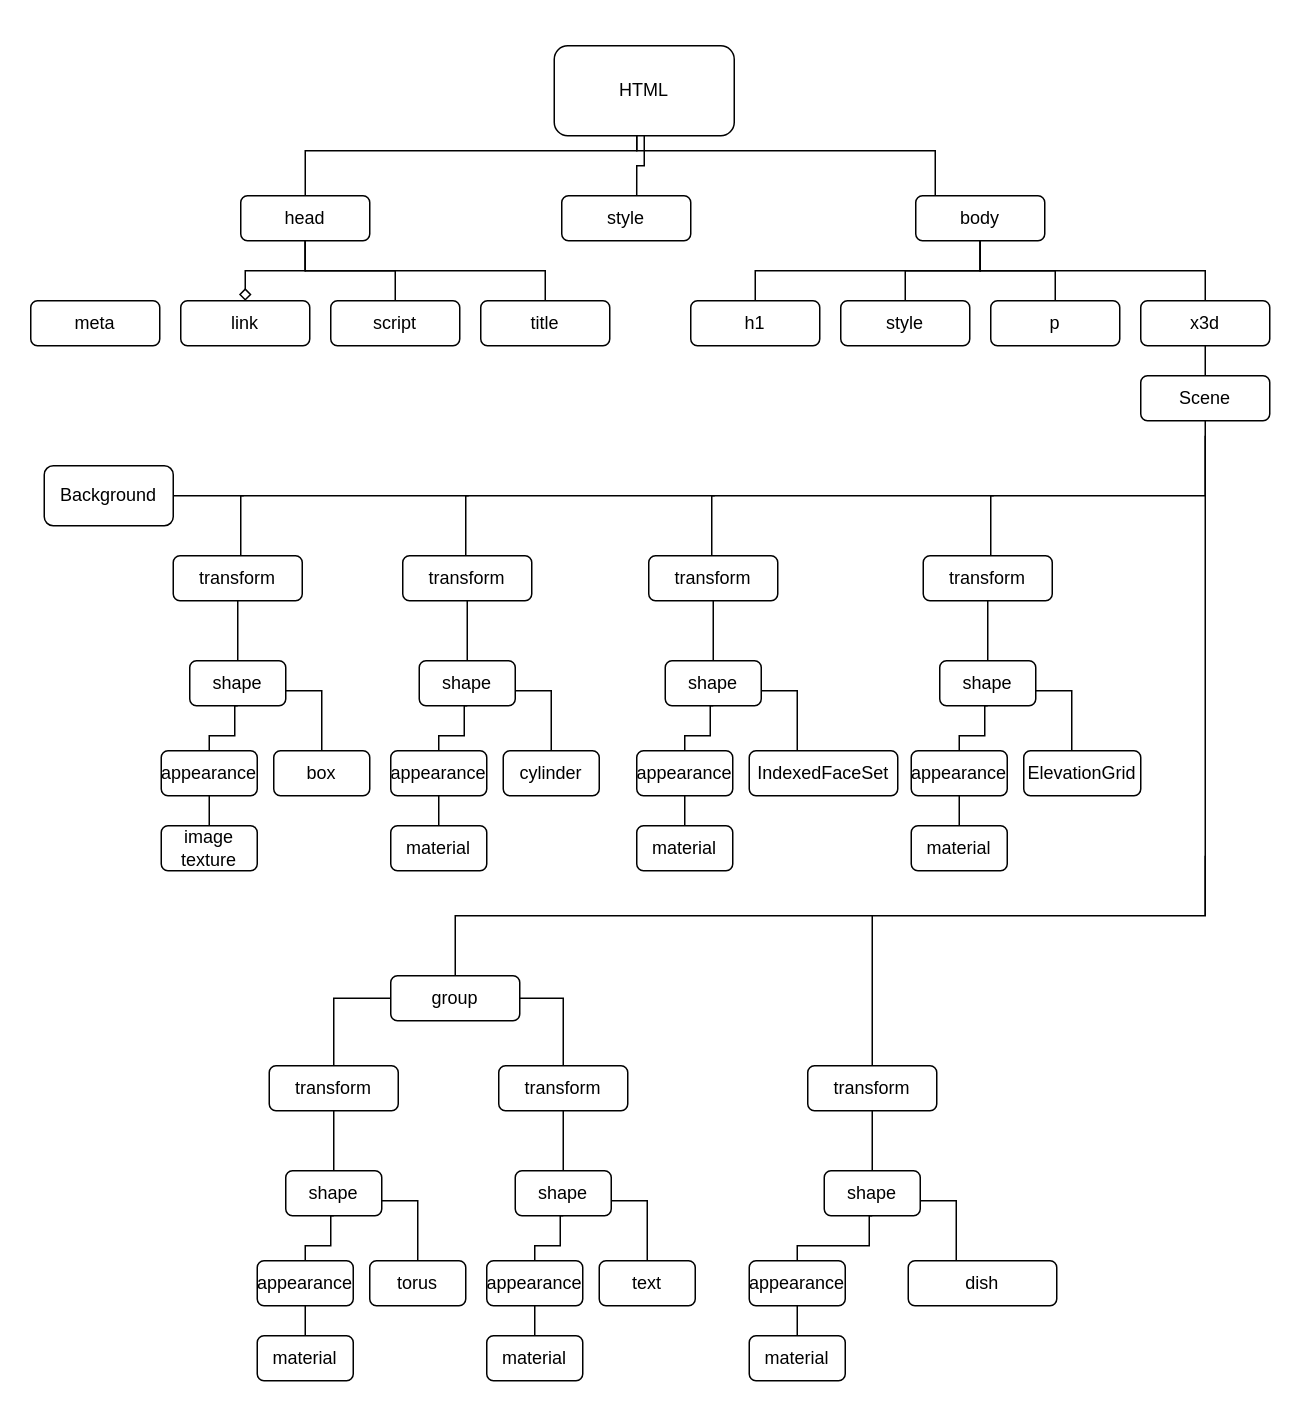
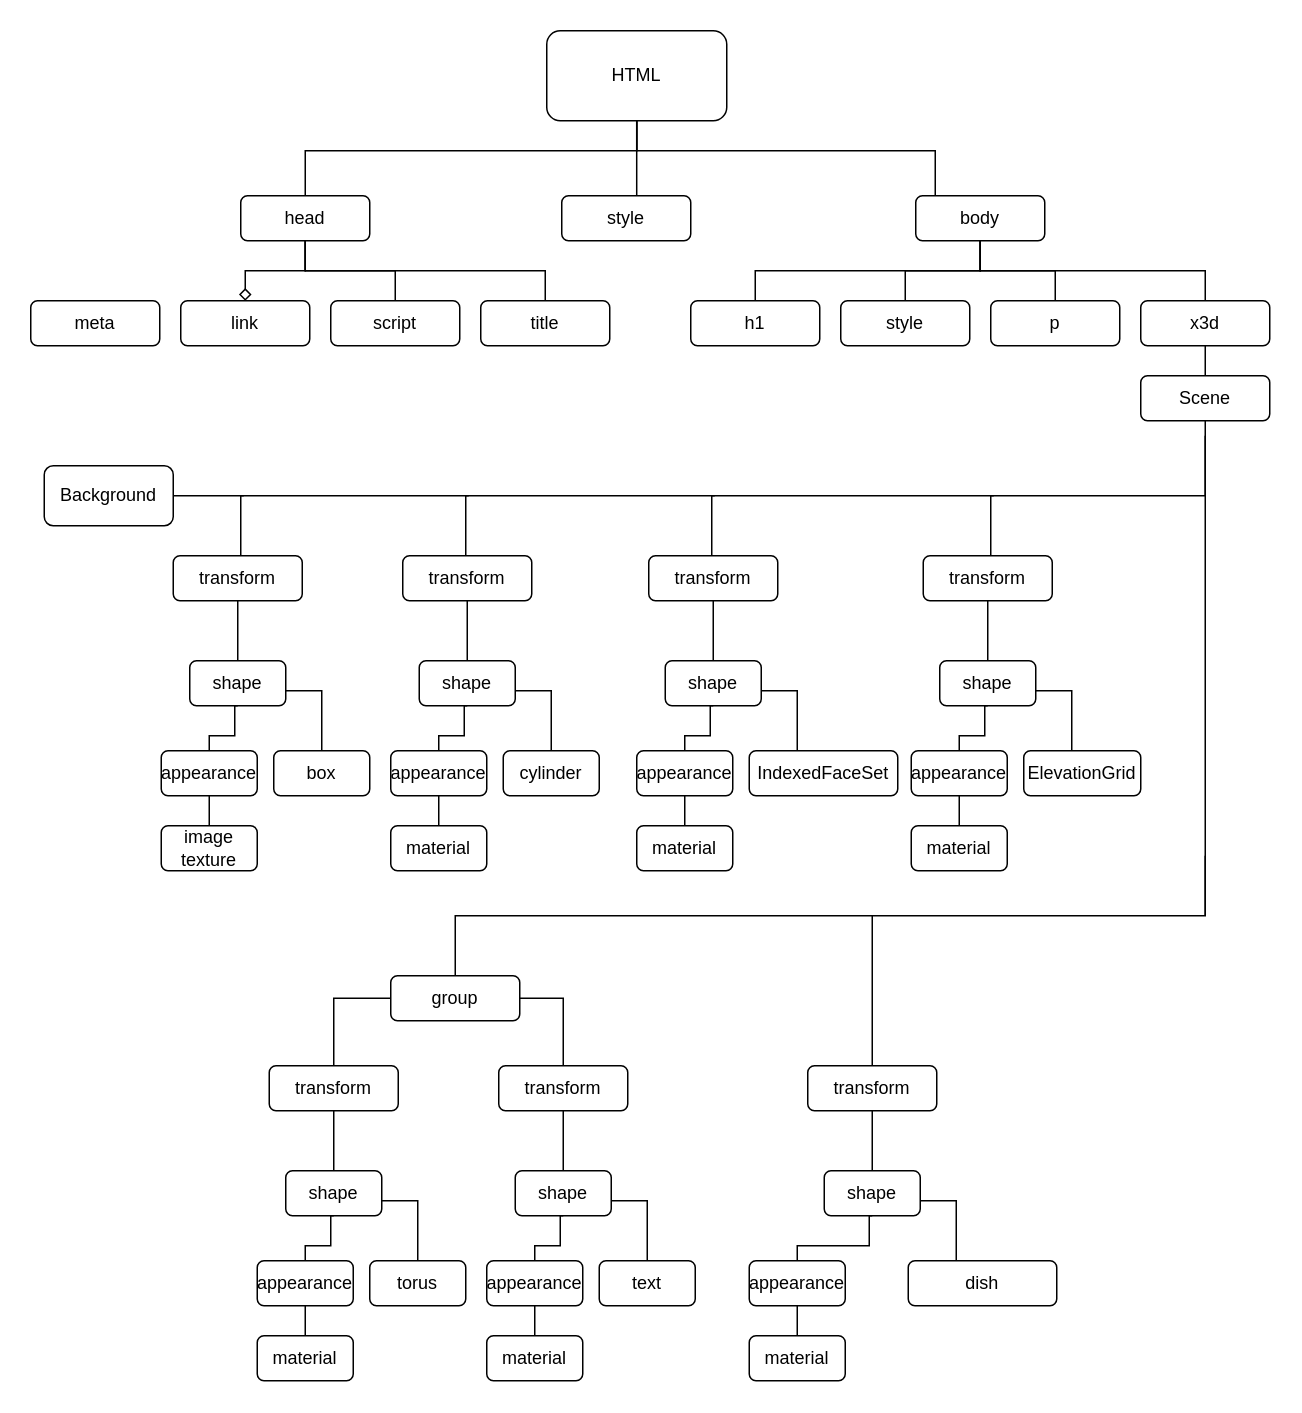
(644, 91) -> (637, 76)
